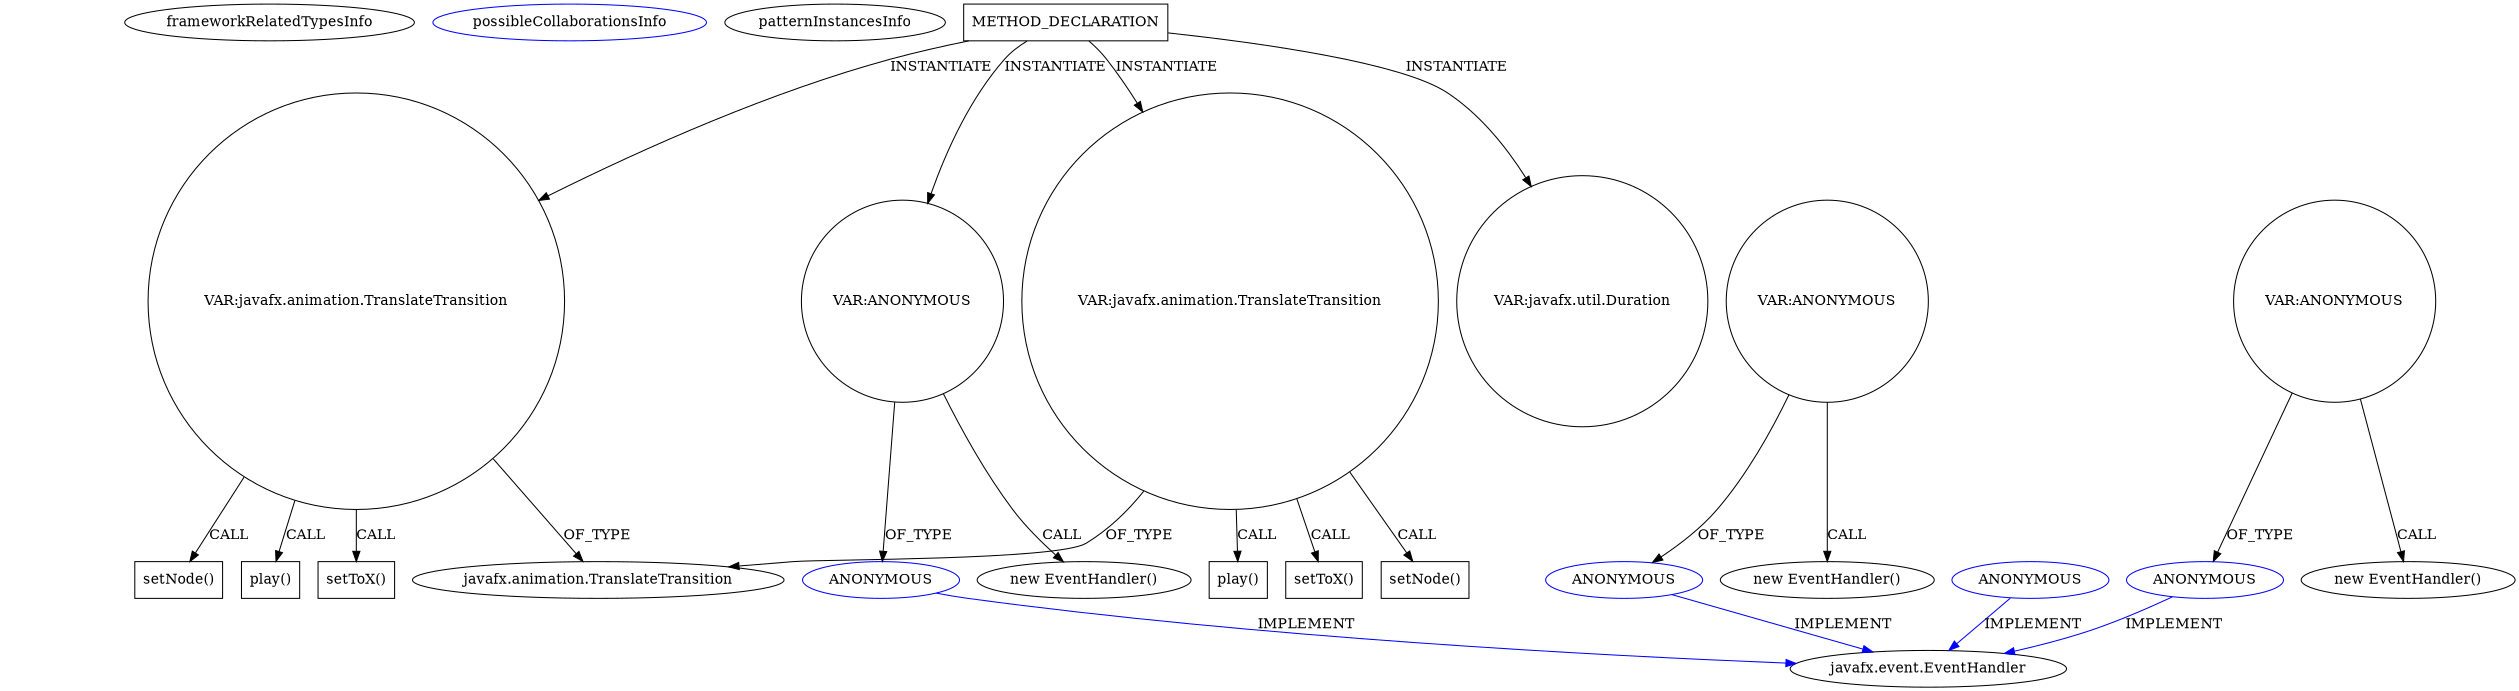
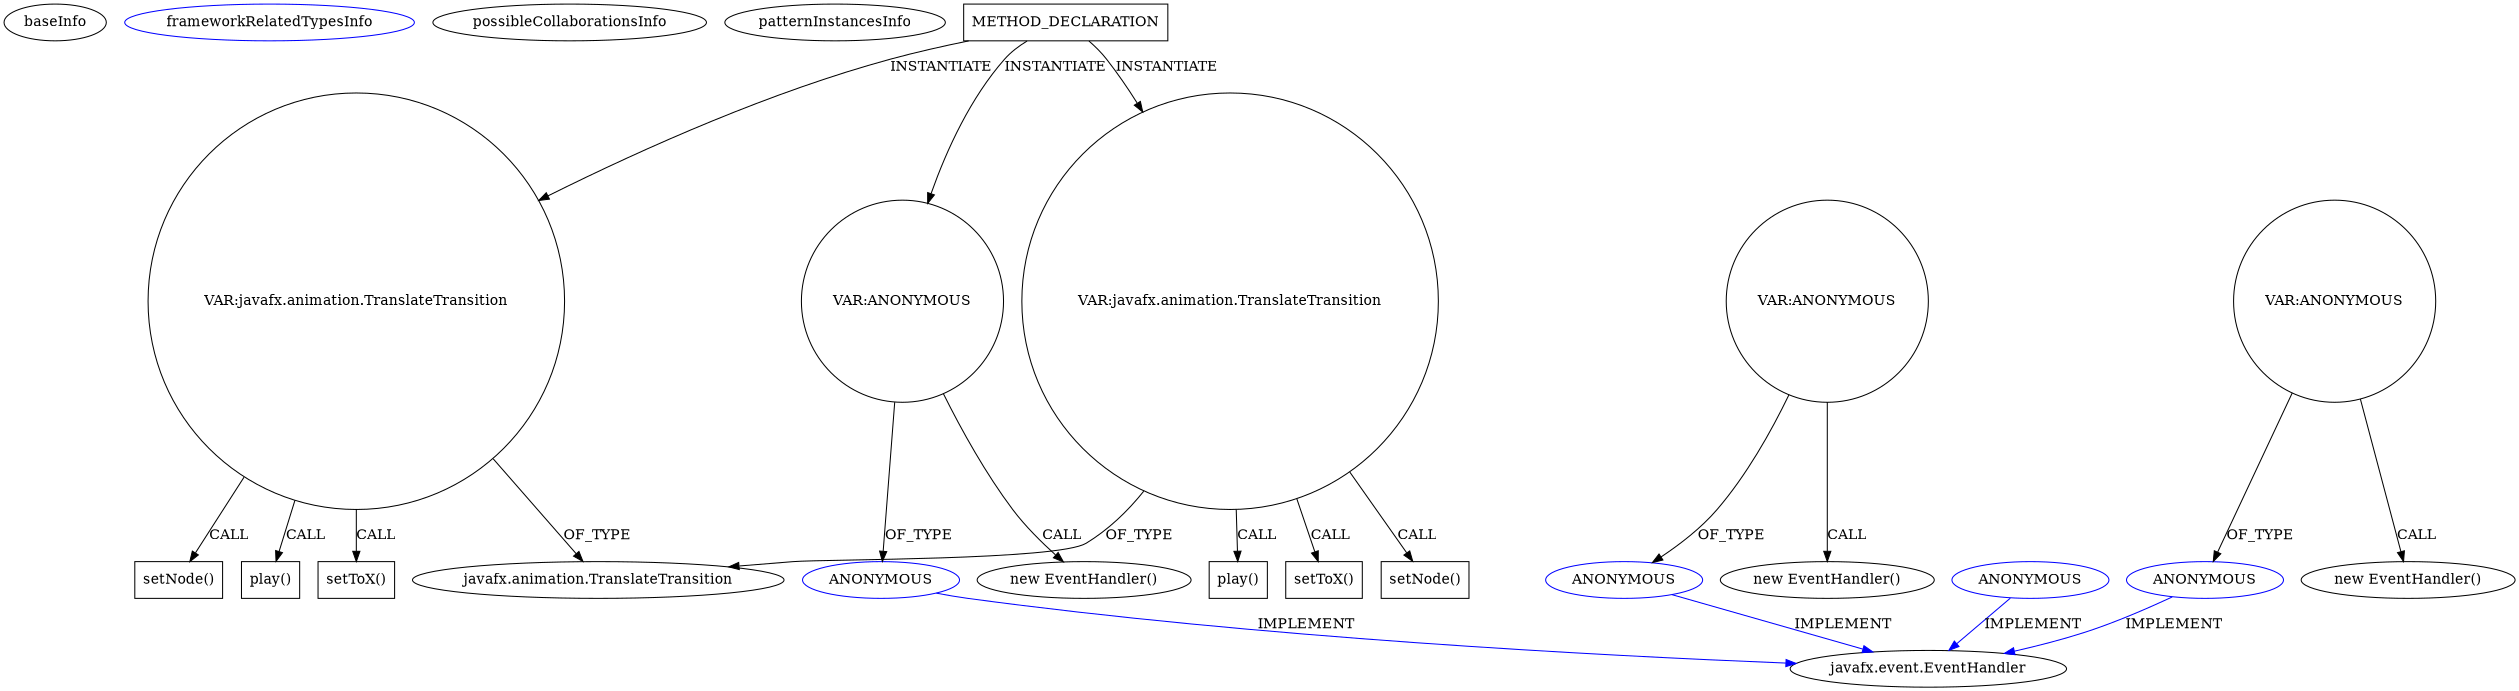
none -> (55, 22)
(270, 22) -> (270, 22)
(570, 22) -> (570, 22)
(1582, 301) -> none
